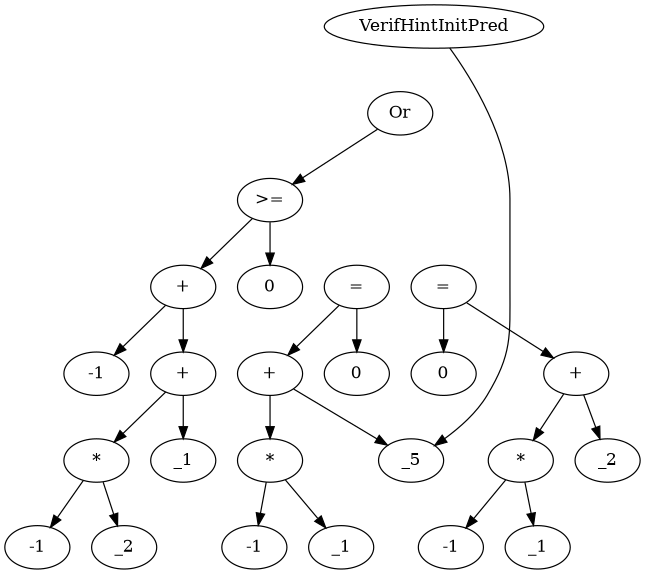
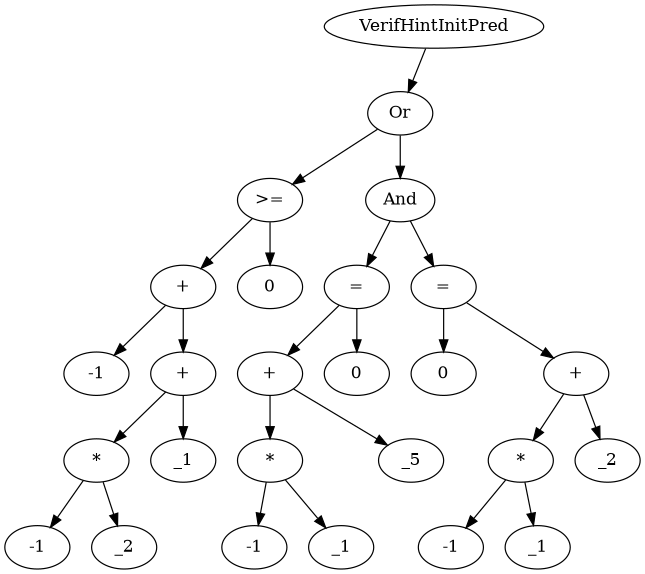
none -> (400, 200)
(510, 247) -> (419, 65)
